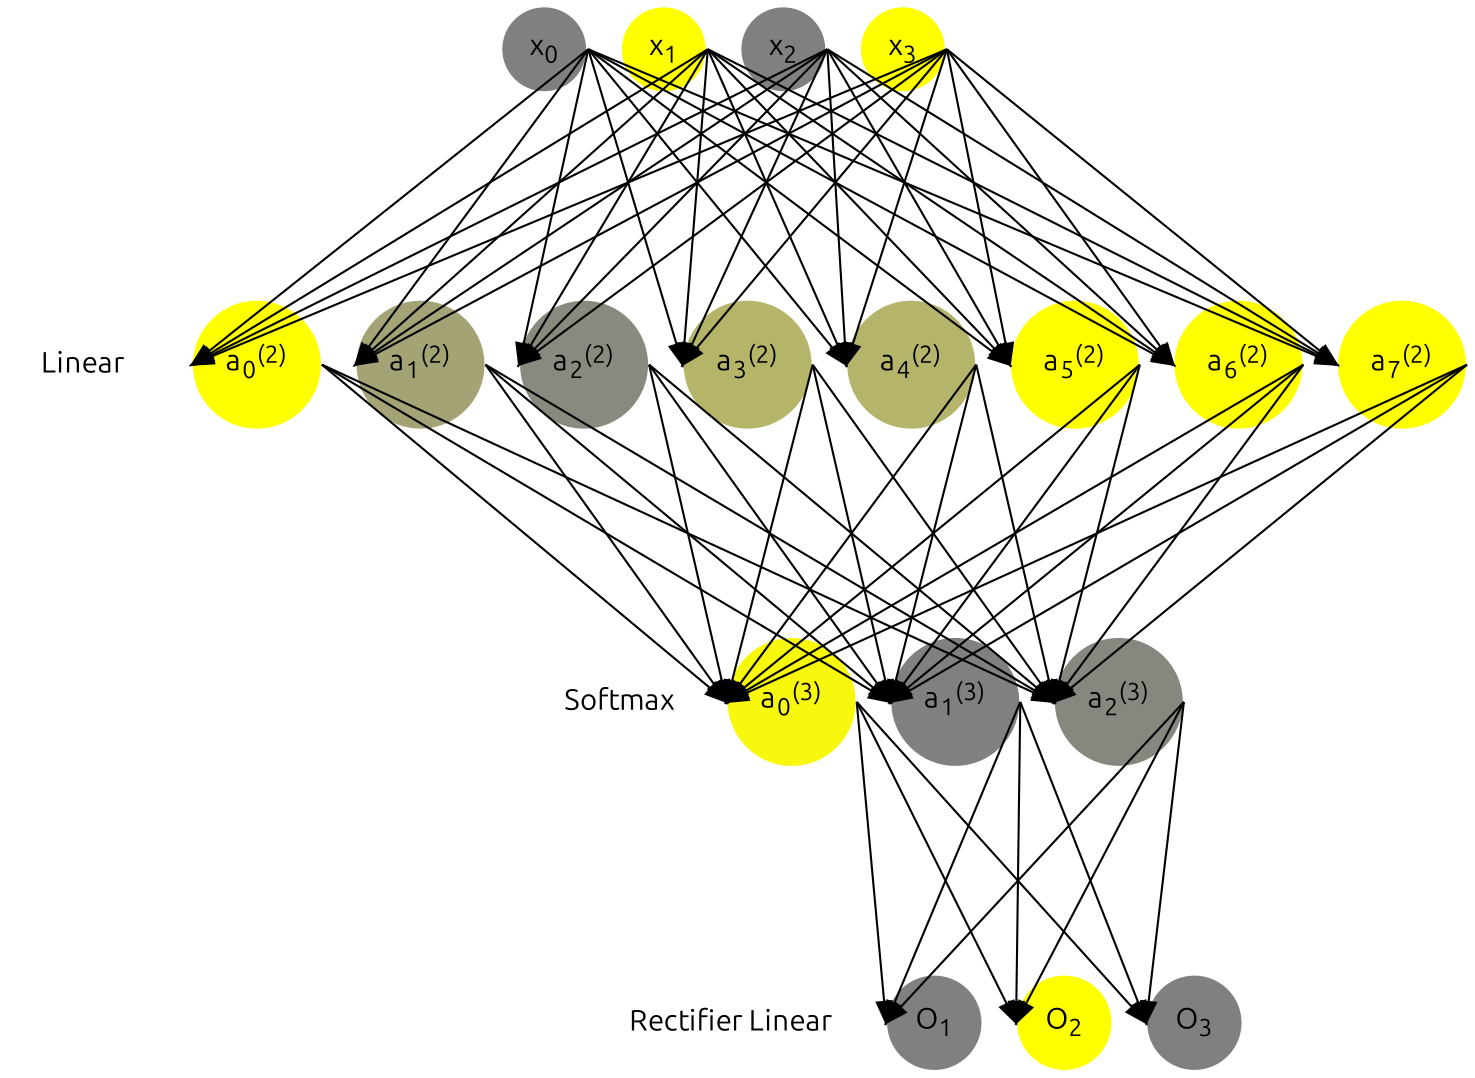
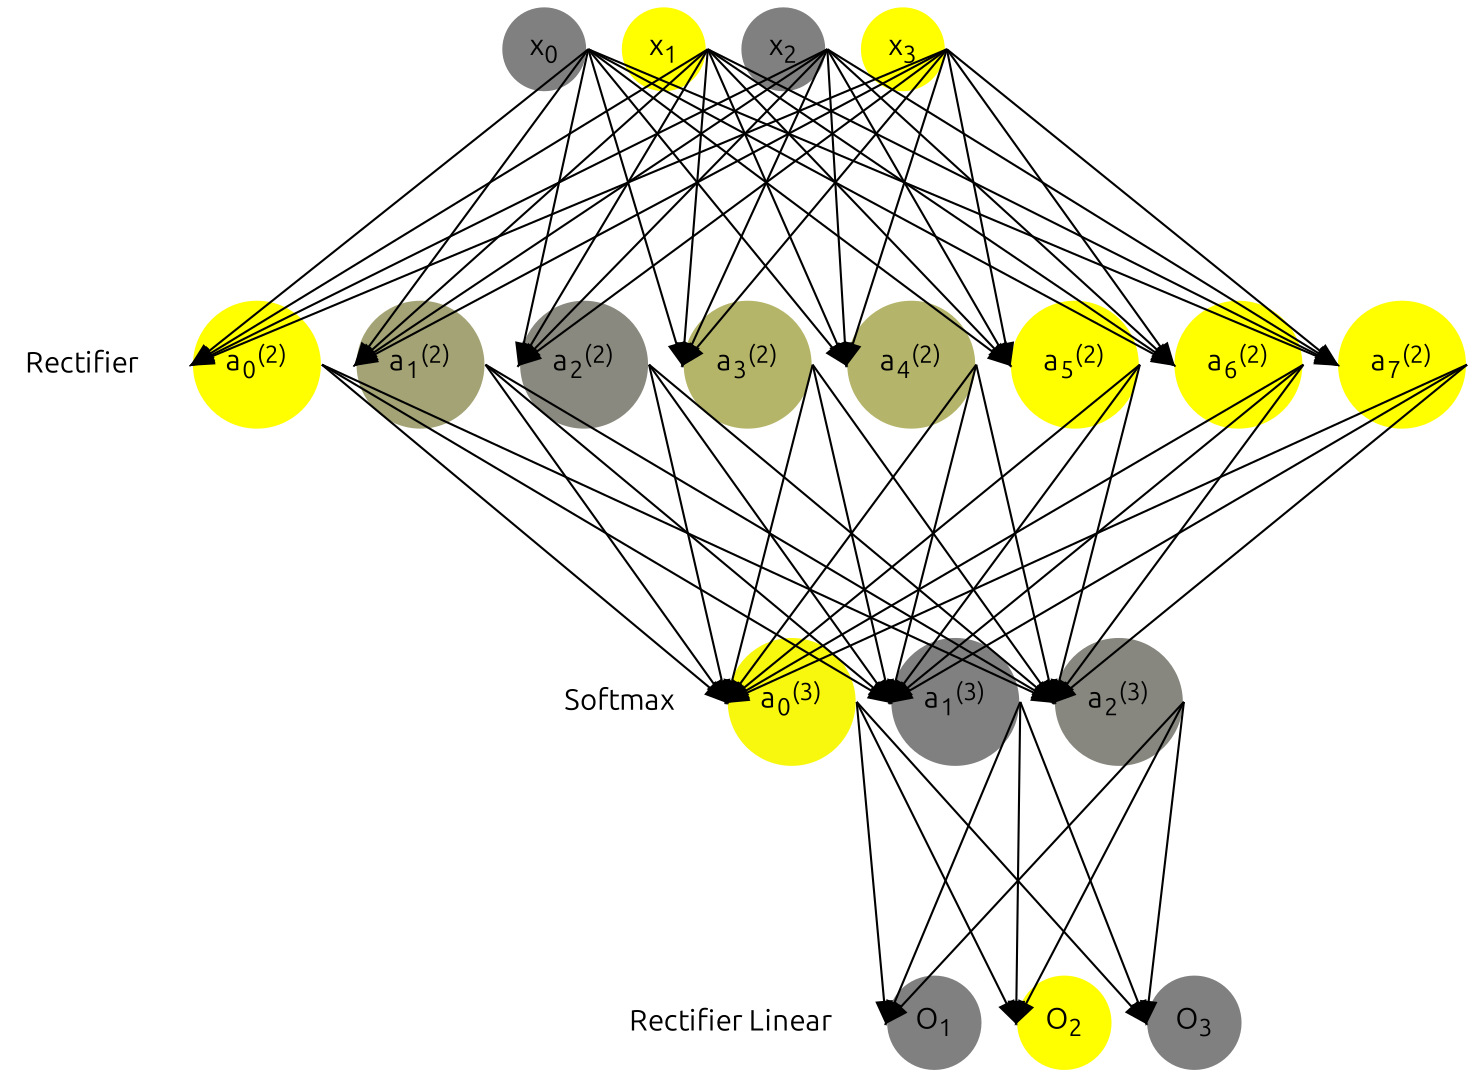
(83, 365) -> (83, 365)
